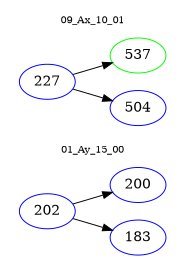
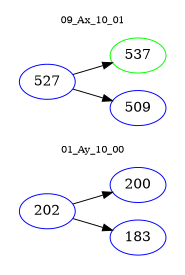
(47, 82) -> (47, 82)
(138, 108) -> (138, 108)
(93, 150) -> (93, 150)
